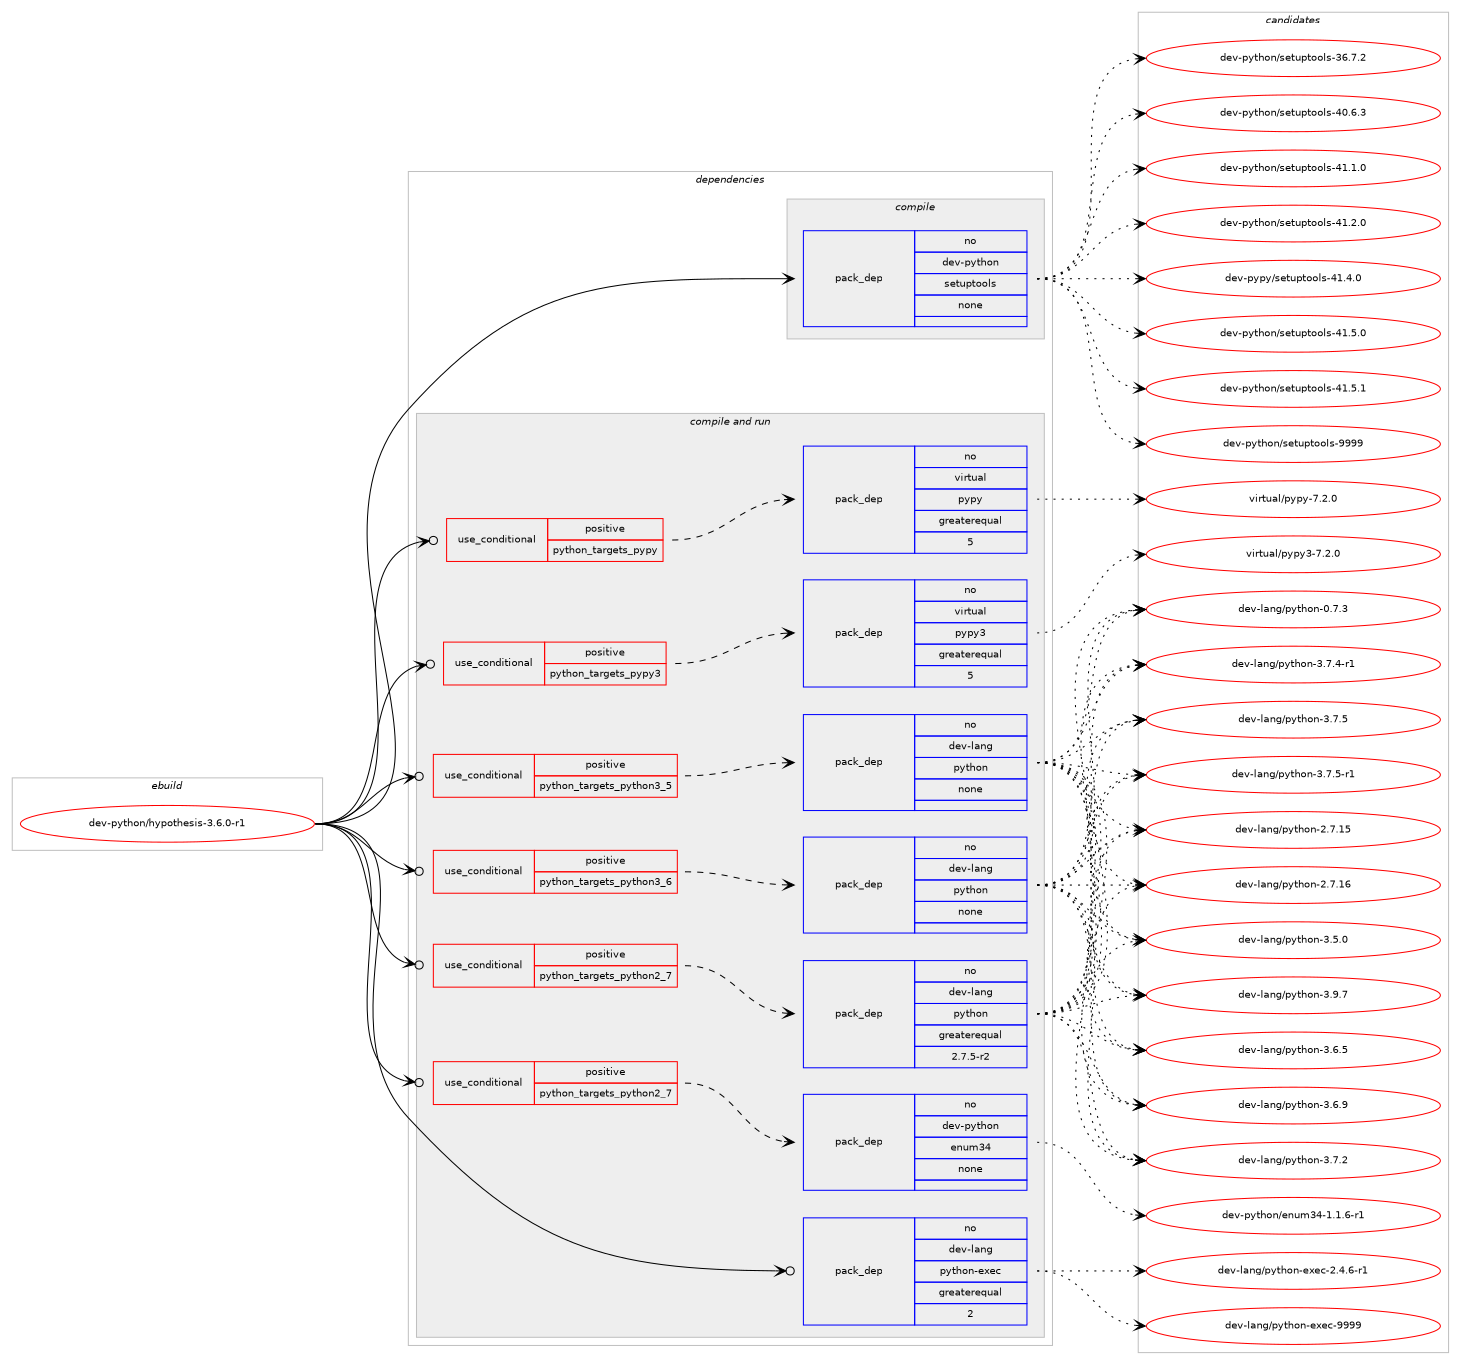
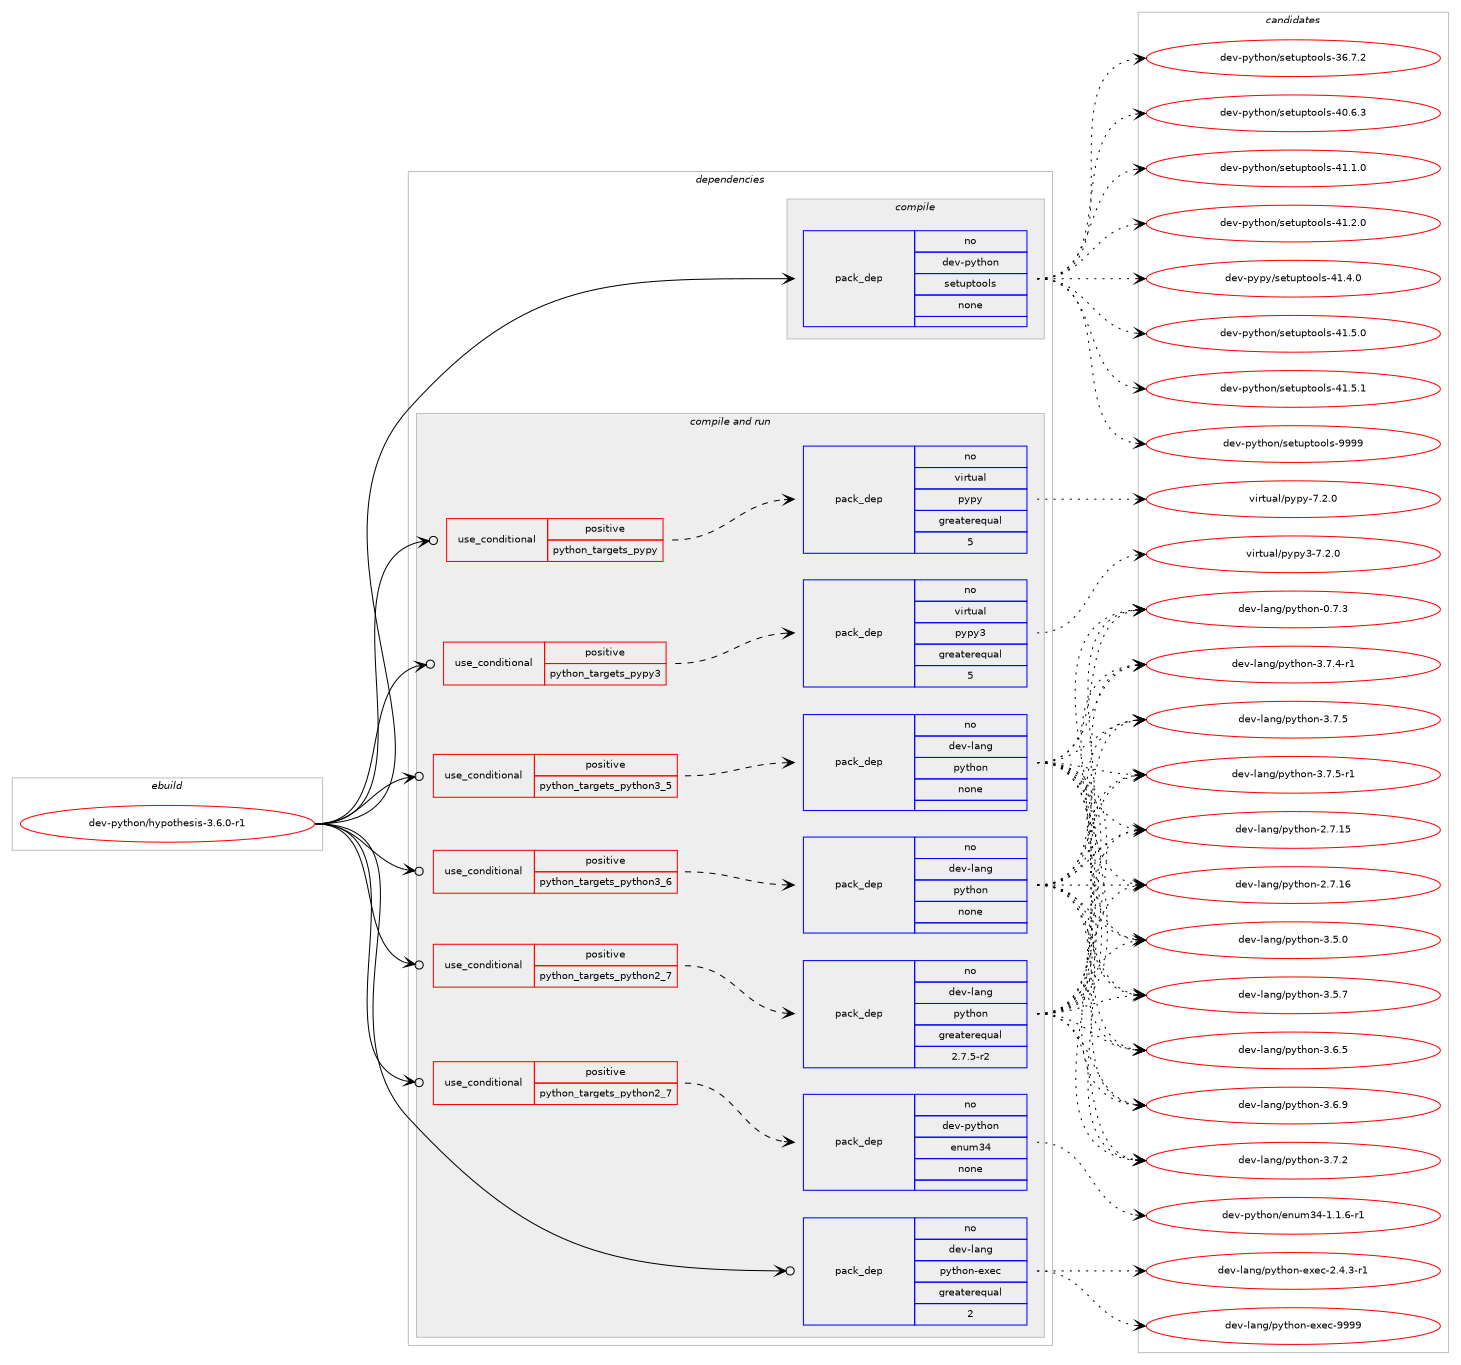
(1293, 995) -> (1293, 995)
(1293, 1271) -> (1293, 1271)
